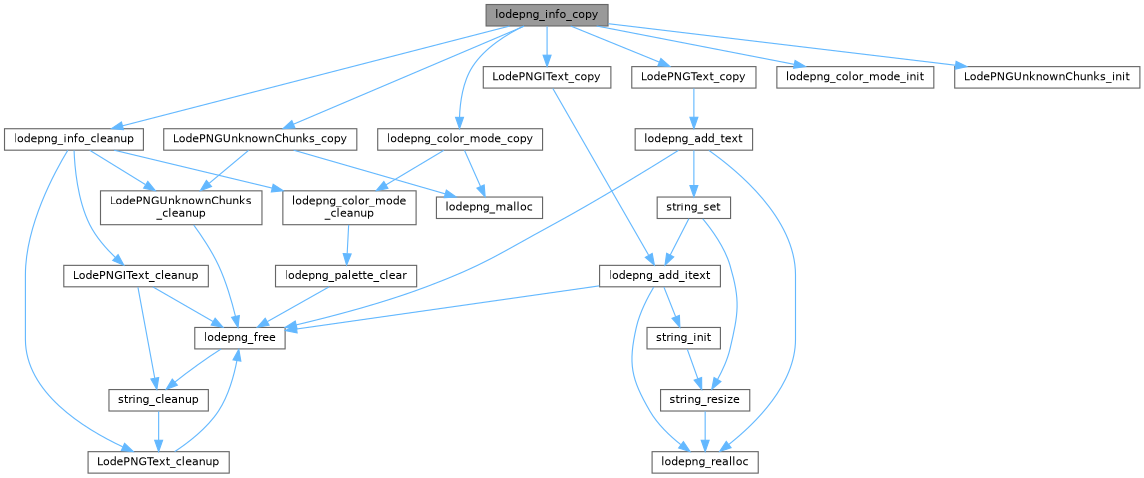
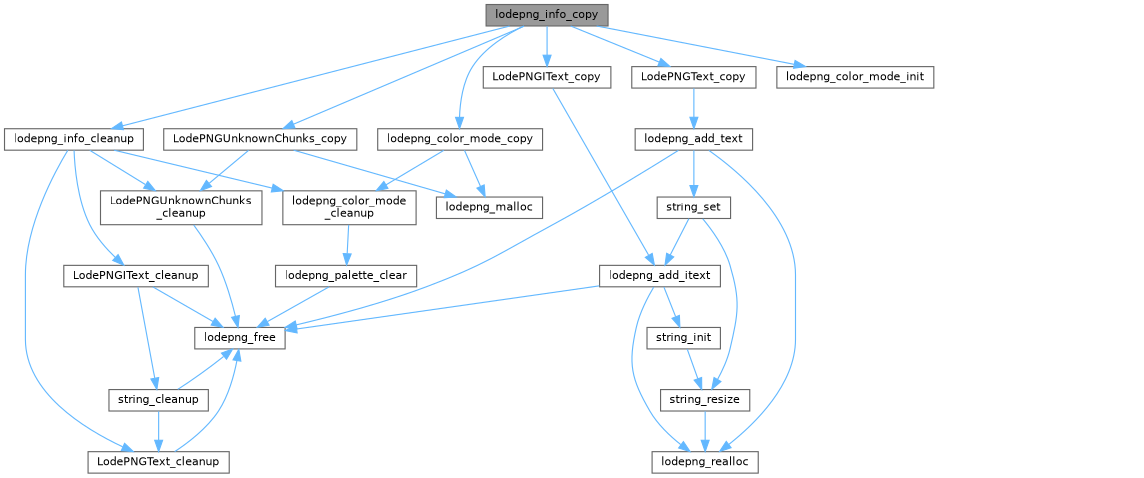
(1047, 77) -> none
(198, 365) -> (201, 373)
